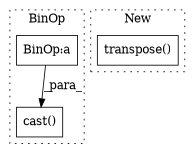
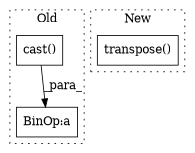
(47, 19) -> (47, 19)
(44, 82) -> (43, 82)
